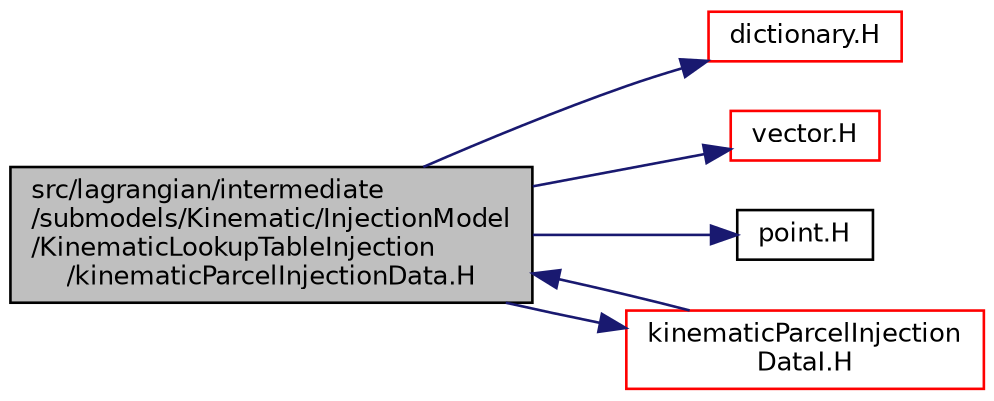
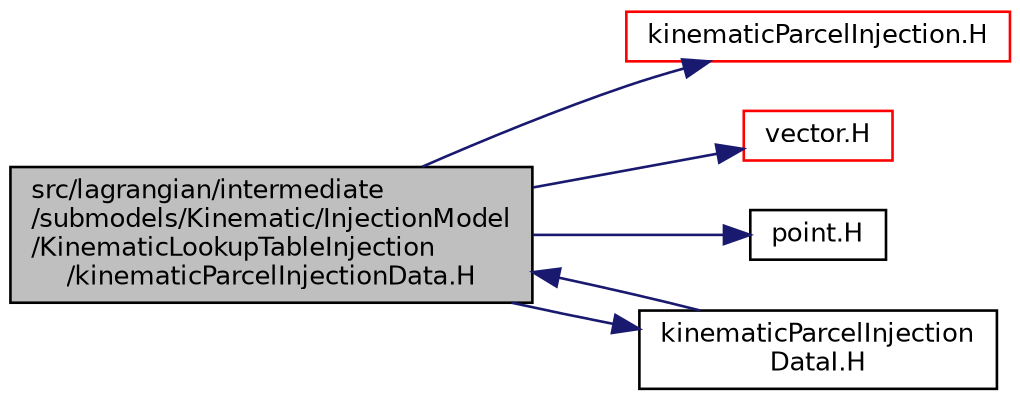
(805, 37) -> (818, 37)
(805, 350) -> (818, 350)
